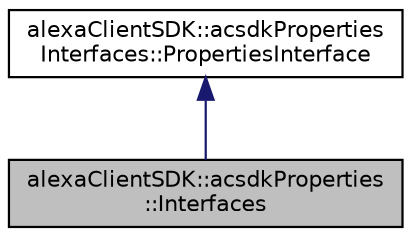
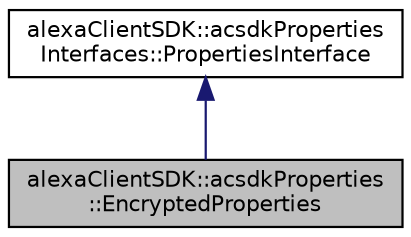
(206, 193) -> (206, 193)
